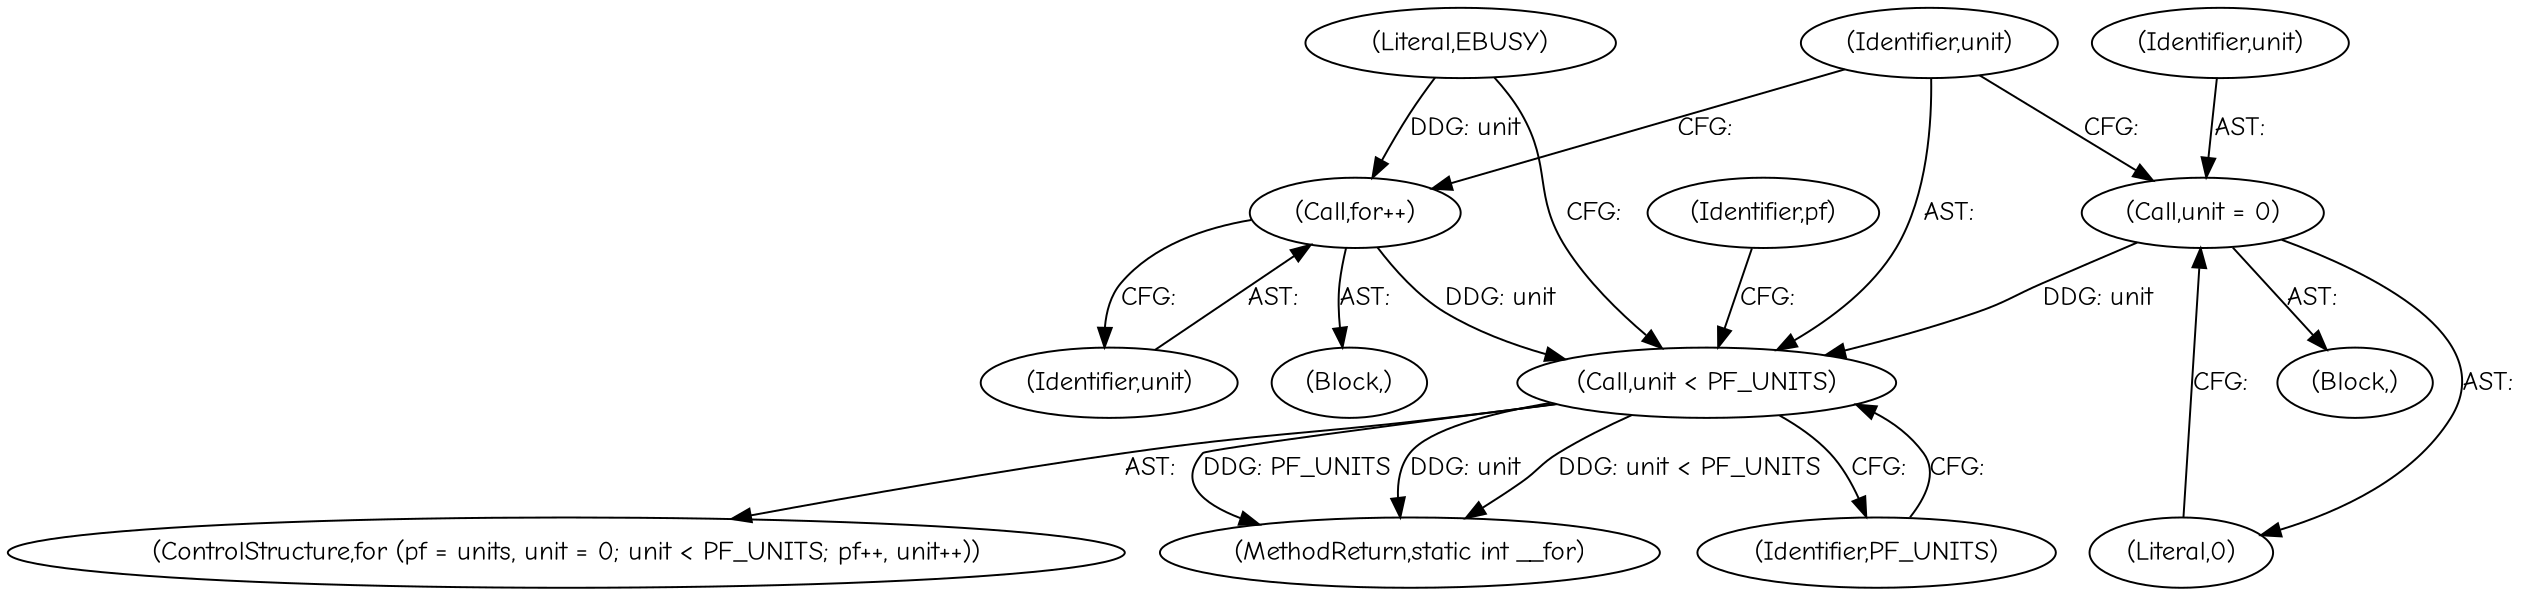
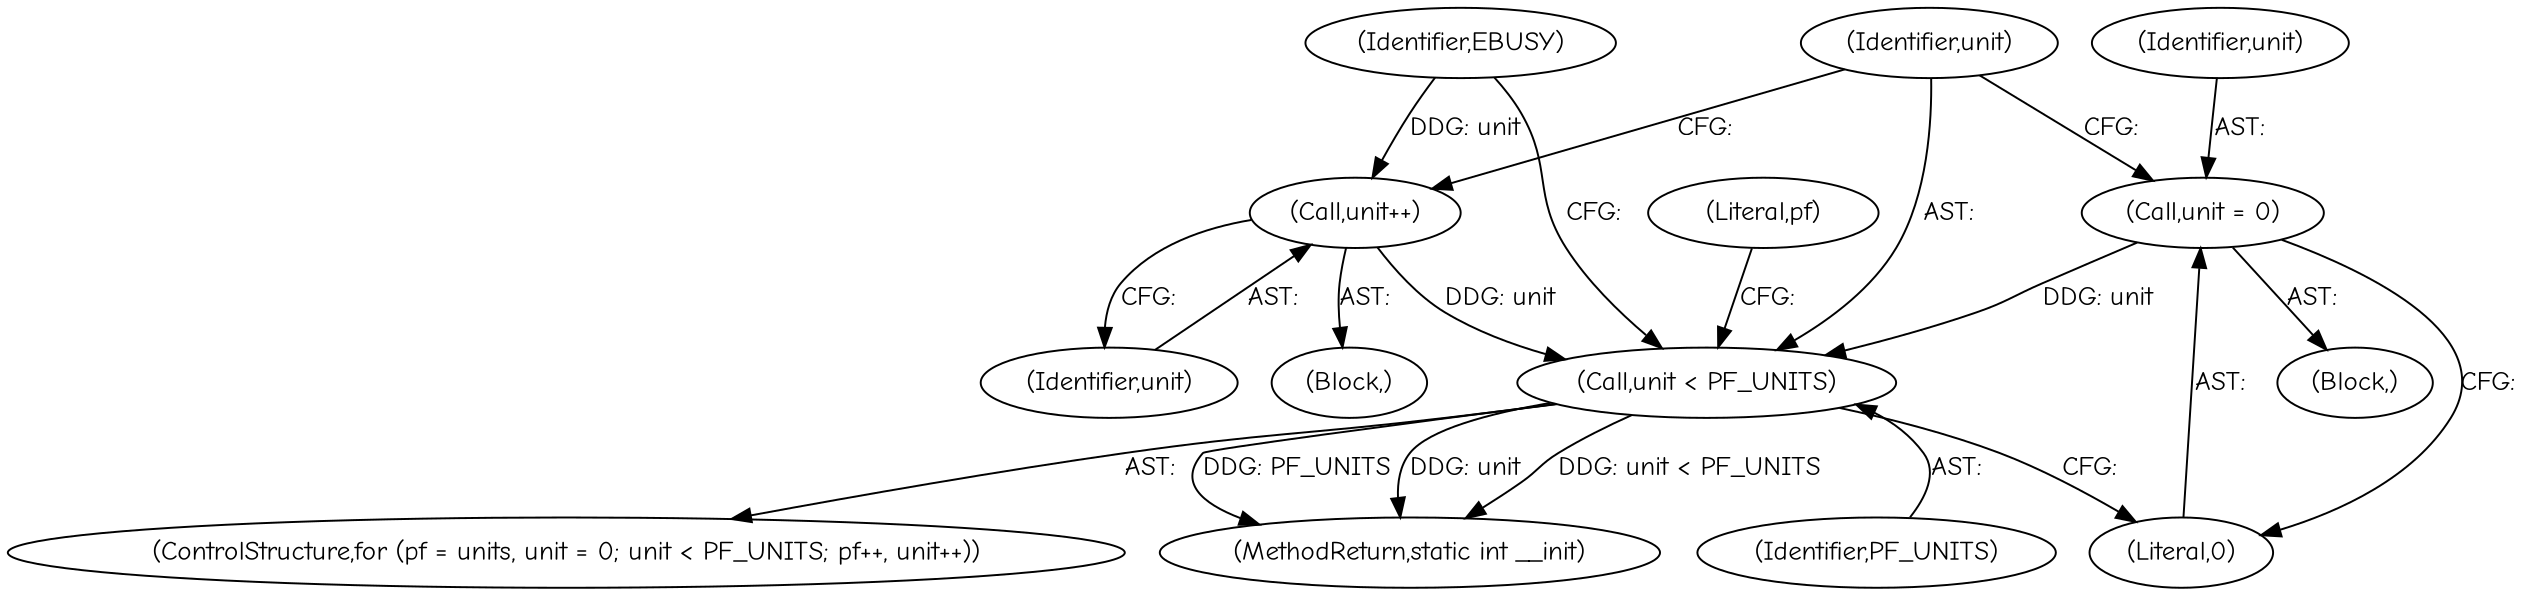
(1461, 43) -> (1461, 43)
(1355, 213) -> (1355, 213)
(1763, 213) -> (1763, 213)
(2225, 383) -> (2225, 383)
(2493, 383) -> (2493, 383)
(1827, 450) -> (1984, 447)
(1962, 468) -> (1962, 468)
(1410, 553) -> (1410, 553)
